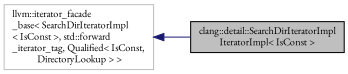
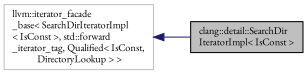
(267, 37) -> (247, 37)
